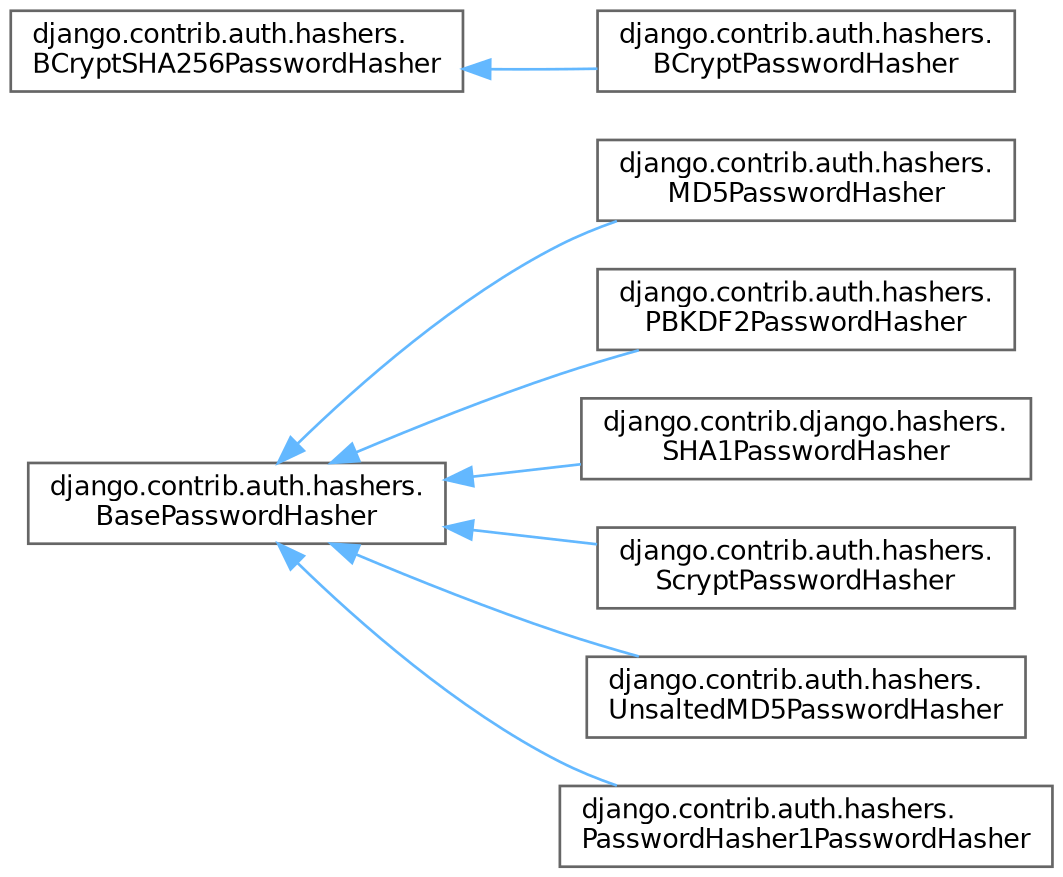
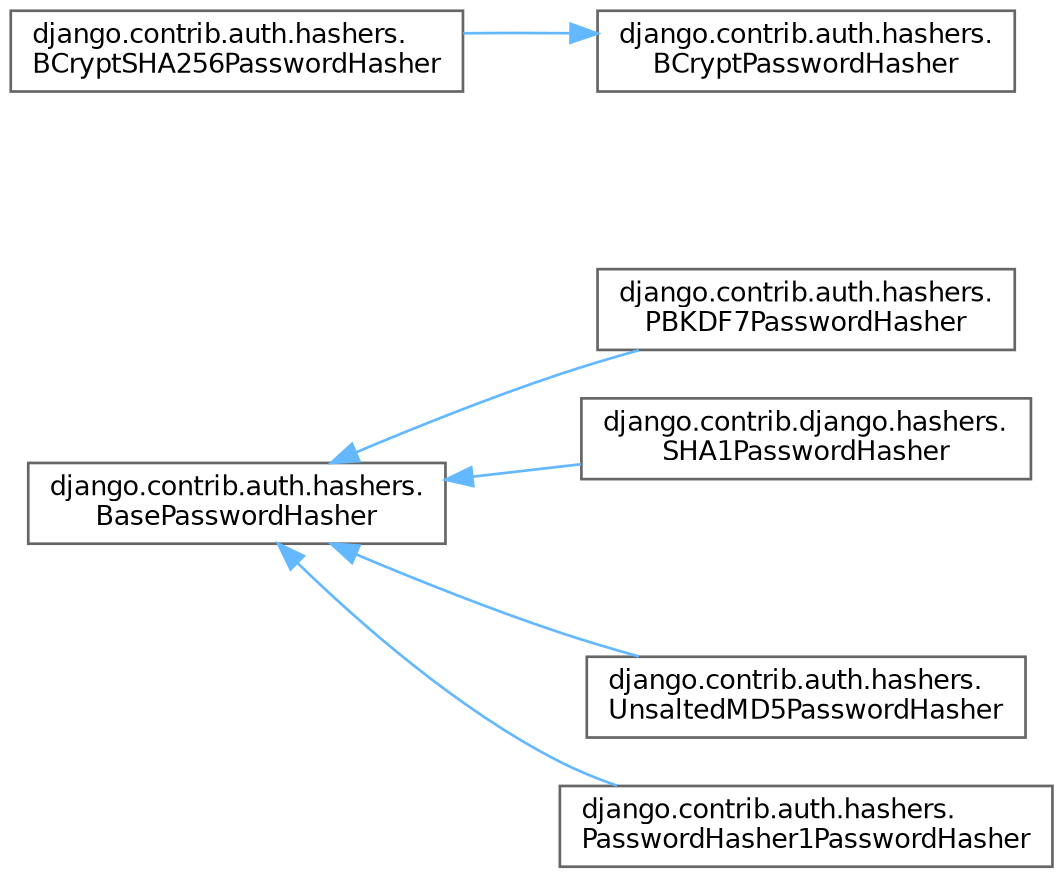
(544, 69) -> (516, 33)
(806, 180) -> none
(806, 310) -> (806, 310)
(806, 568) -> none
